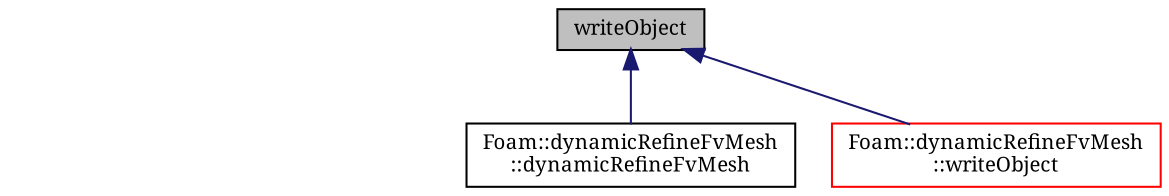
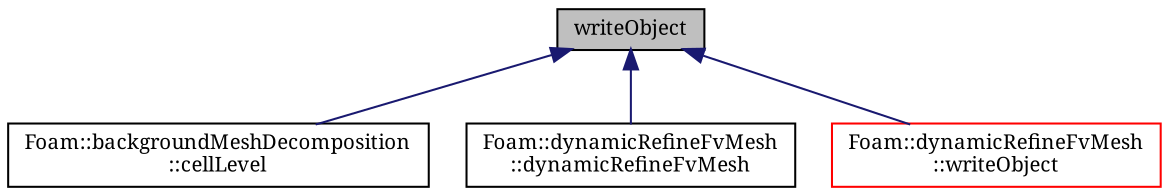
none -> (218, 155)
